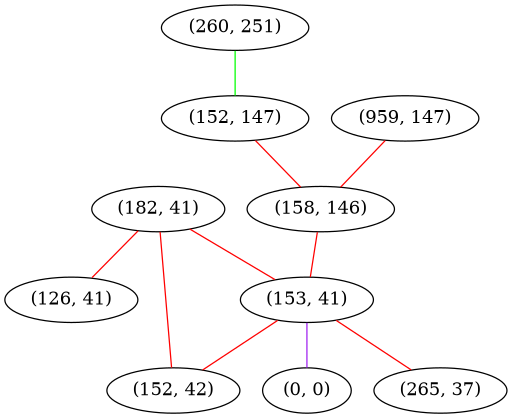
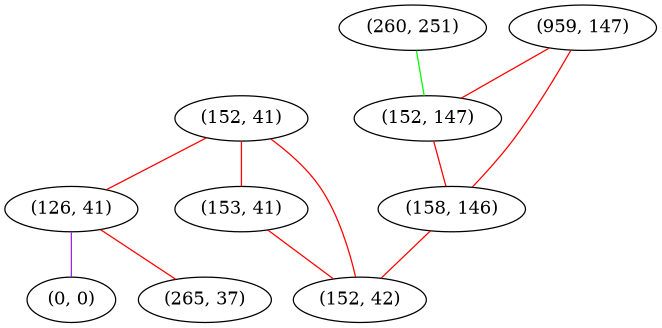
none -> (505, 73)
(158, 209) -> (241, 118)
(314, 255) -> (406, 255)
(307, 345) -> (71, 255)
(374, 345) -> (138, 254)
